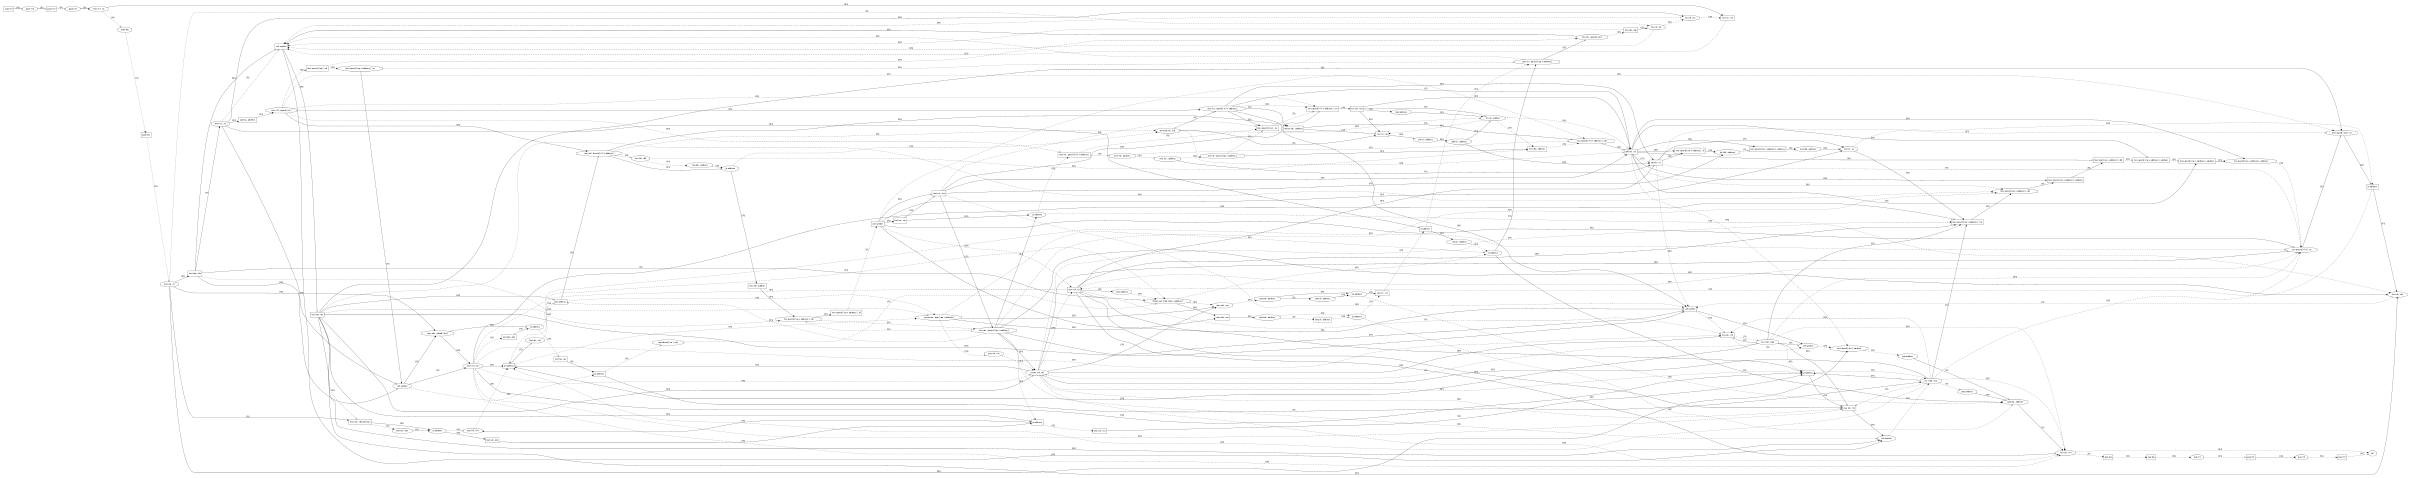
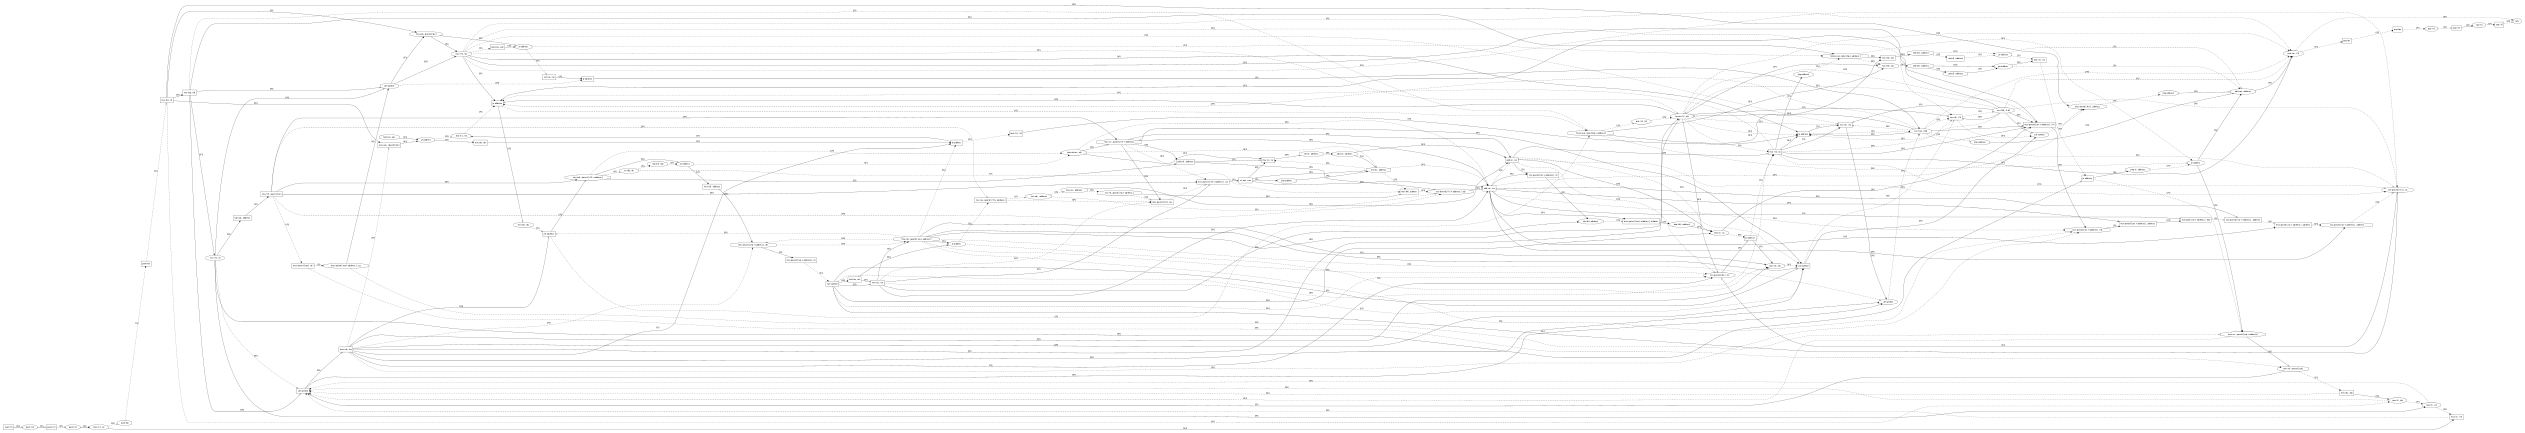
(778, 97) -> (739, 194)
(281, 110) -> (272, 194)
(1294, 129) -> (1185, 162)
(700, 165) -> (658, 164)
(1349, 211) -> (1638, 153)
(1627, 263) -> (1697, 196)
none -> (1314, 270)
(169, 284) -> (167, 100)
(668, 343) -> none
(382, 427) -> none
